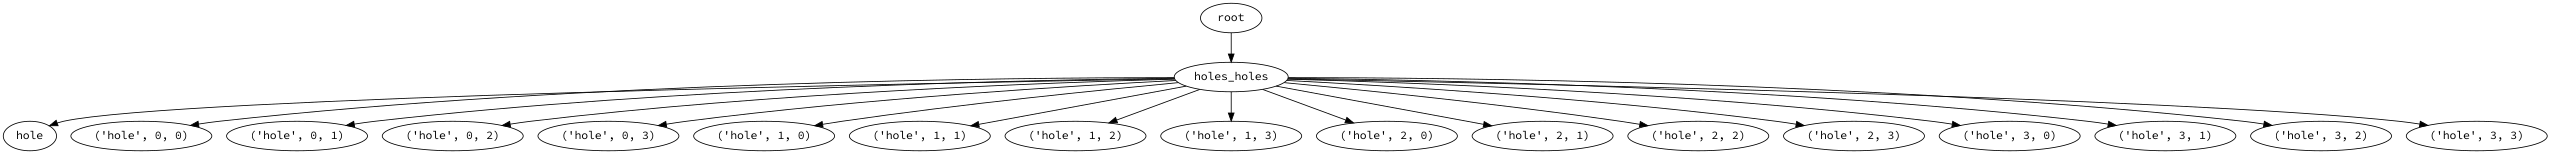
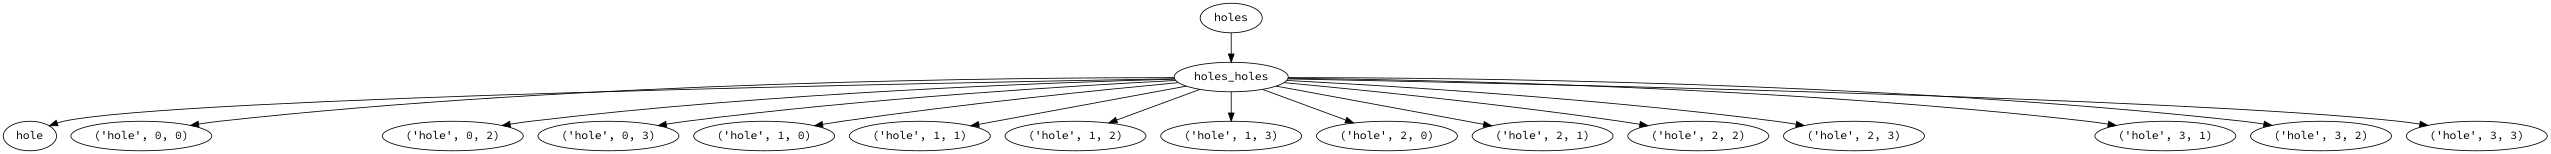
(1231, 18) -> (1231, 18)
(297, 136) -> none
(2010, 136) -> none
